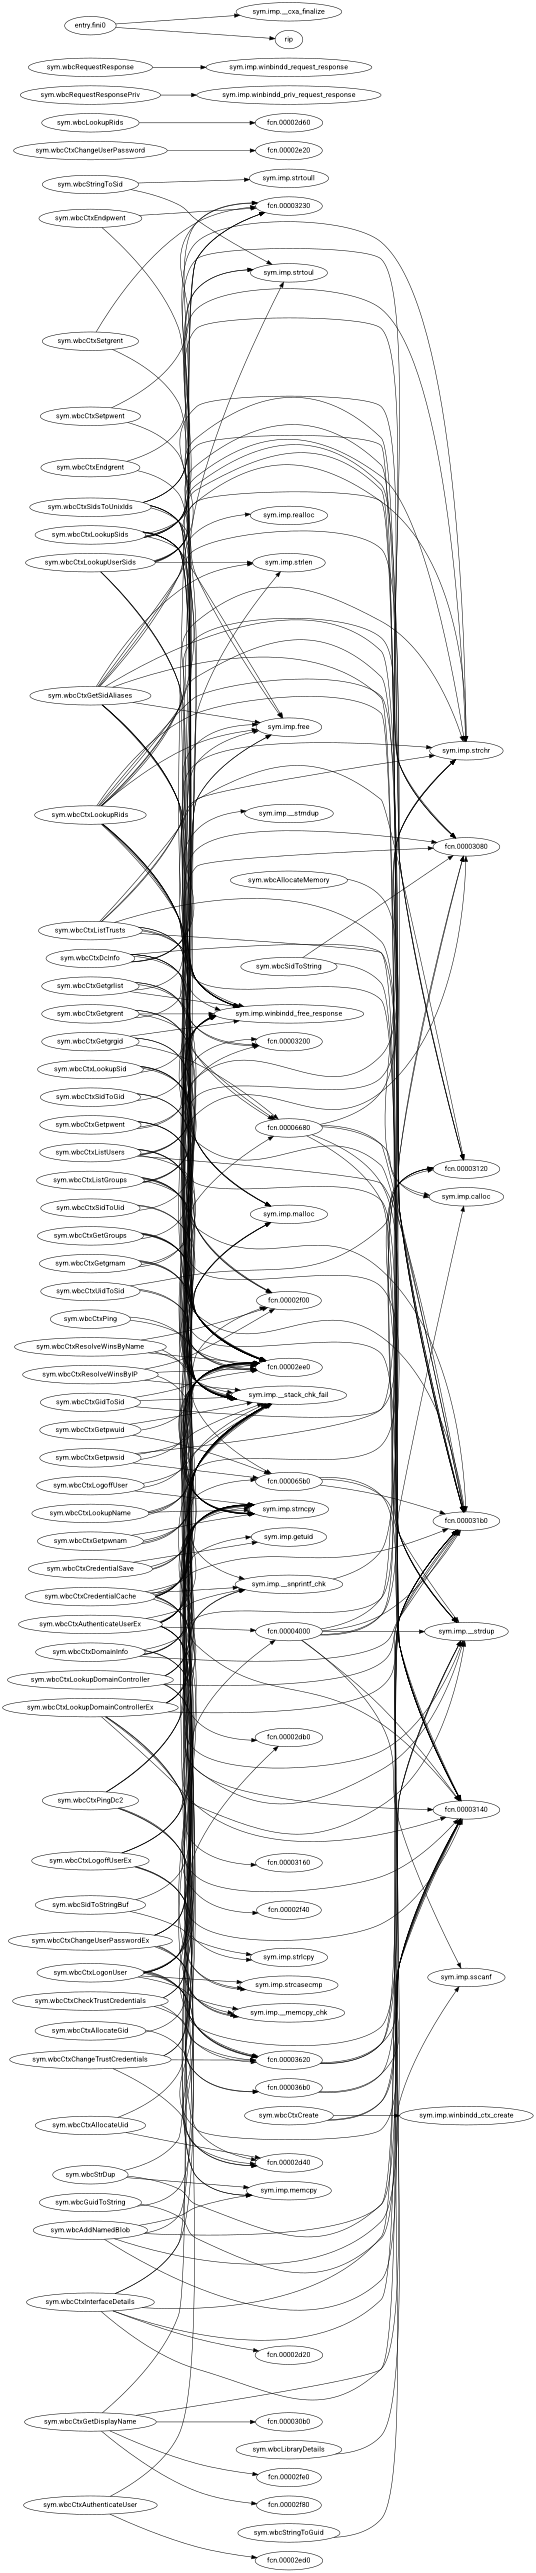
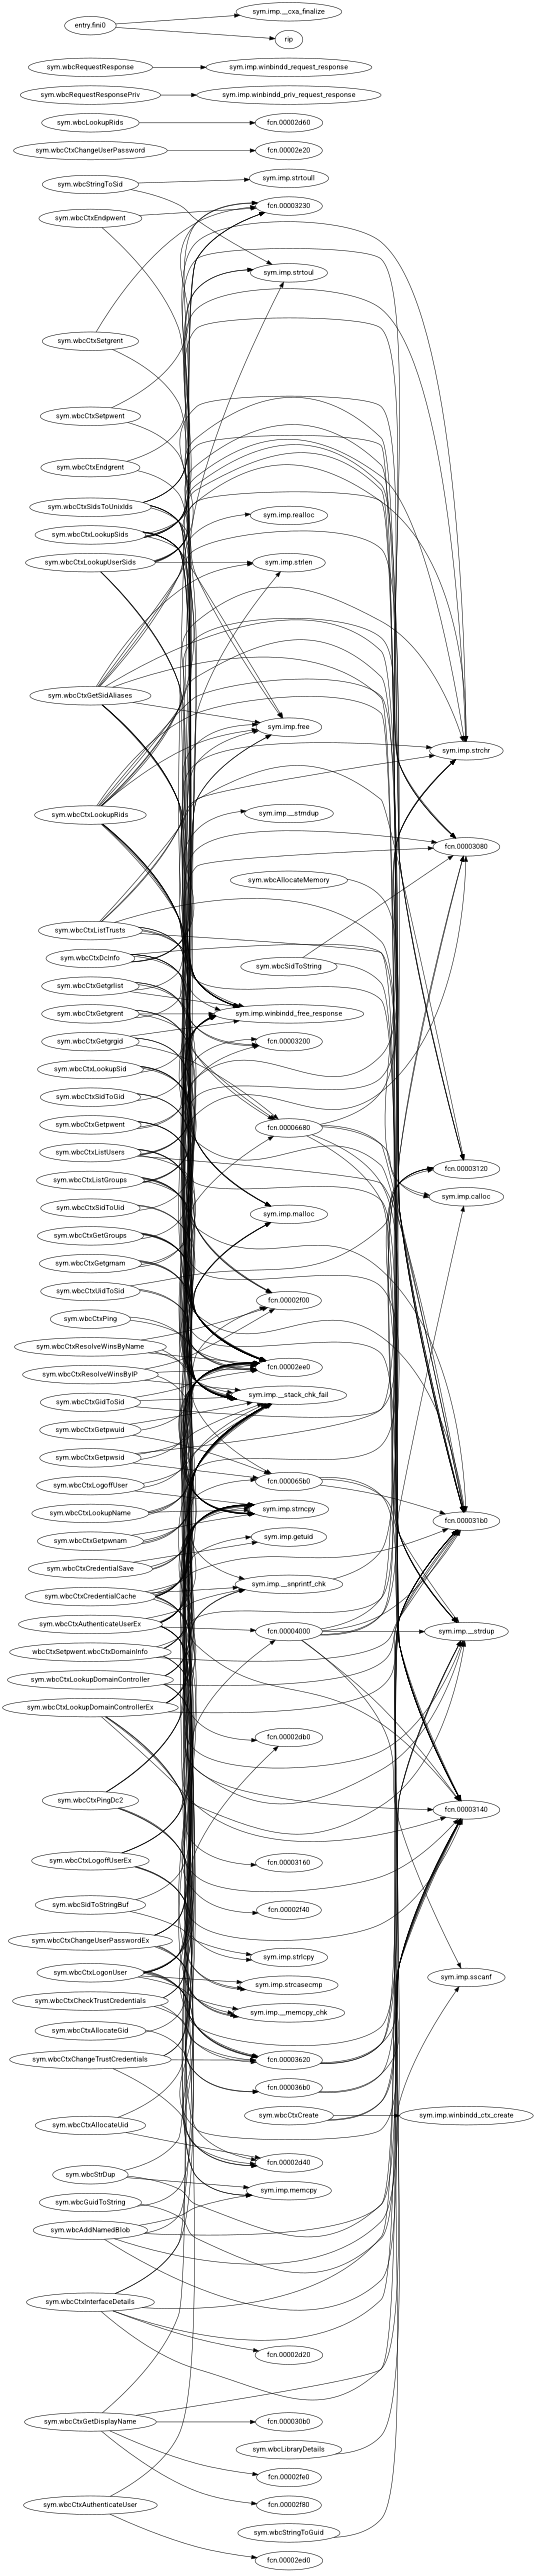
(90, 1652) -> (90, 1652)
